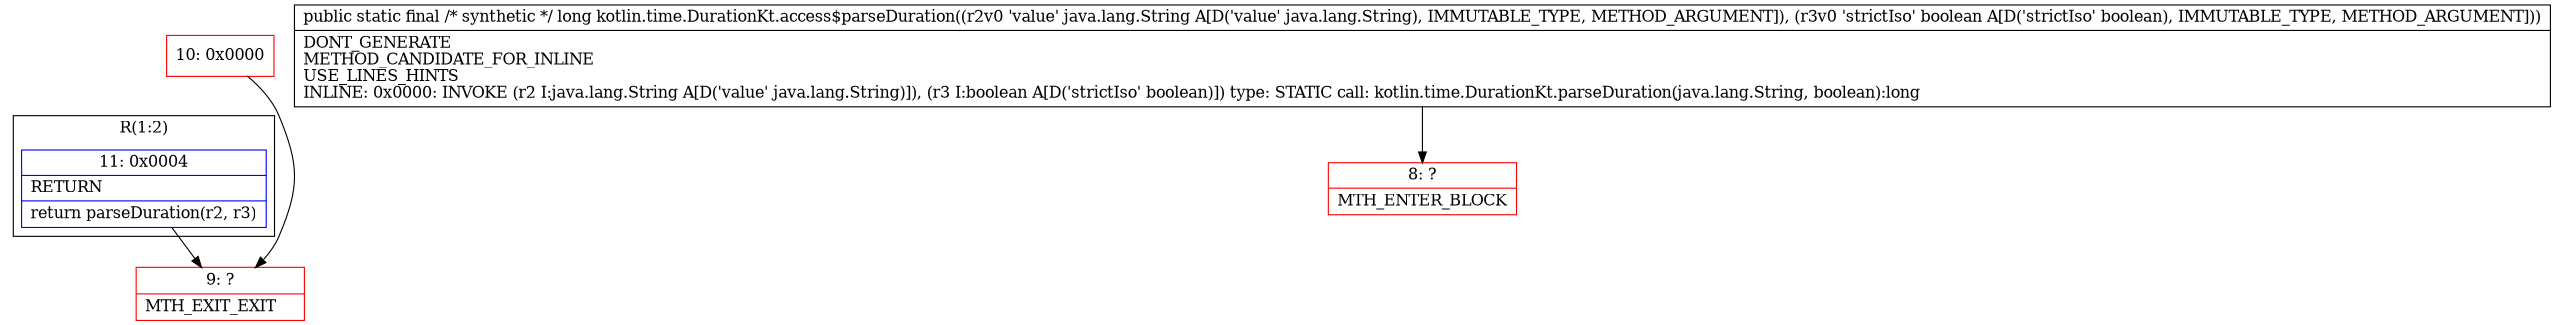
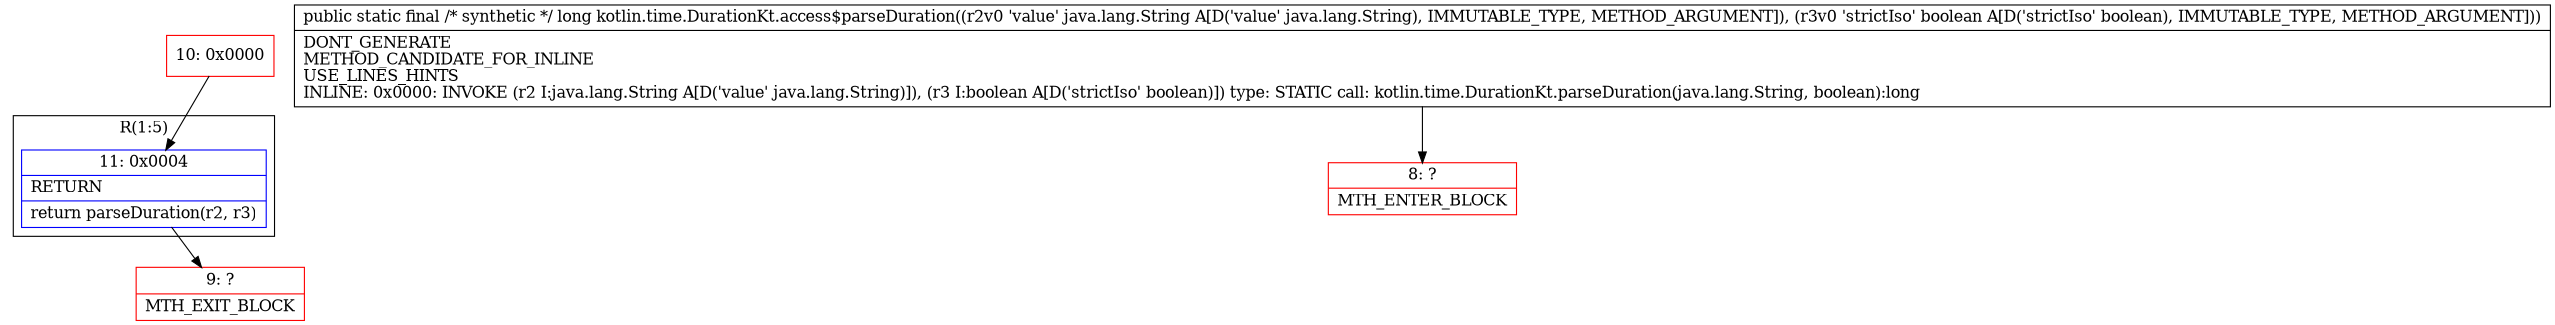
(144, 128) -> (144, 128)
(294, 164) -> (190, 108)
(210, 307) -> (220, 307)
